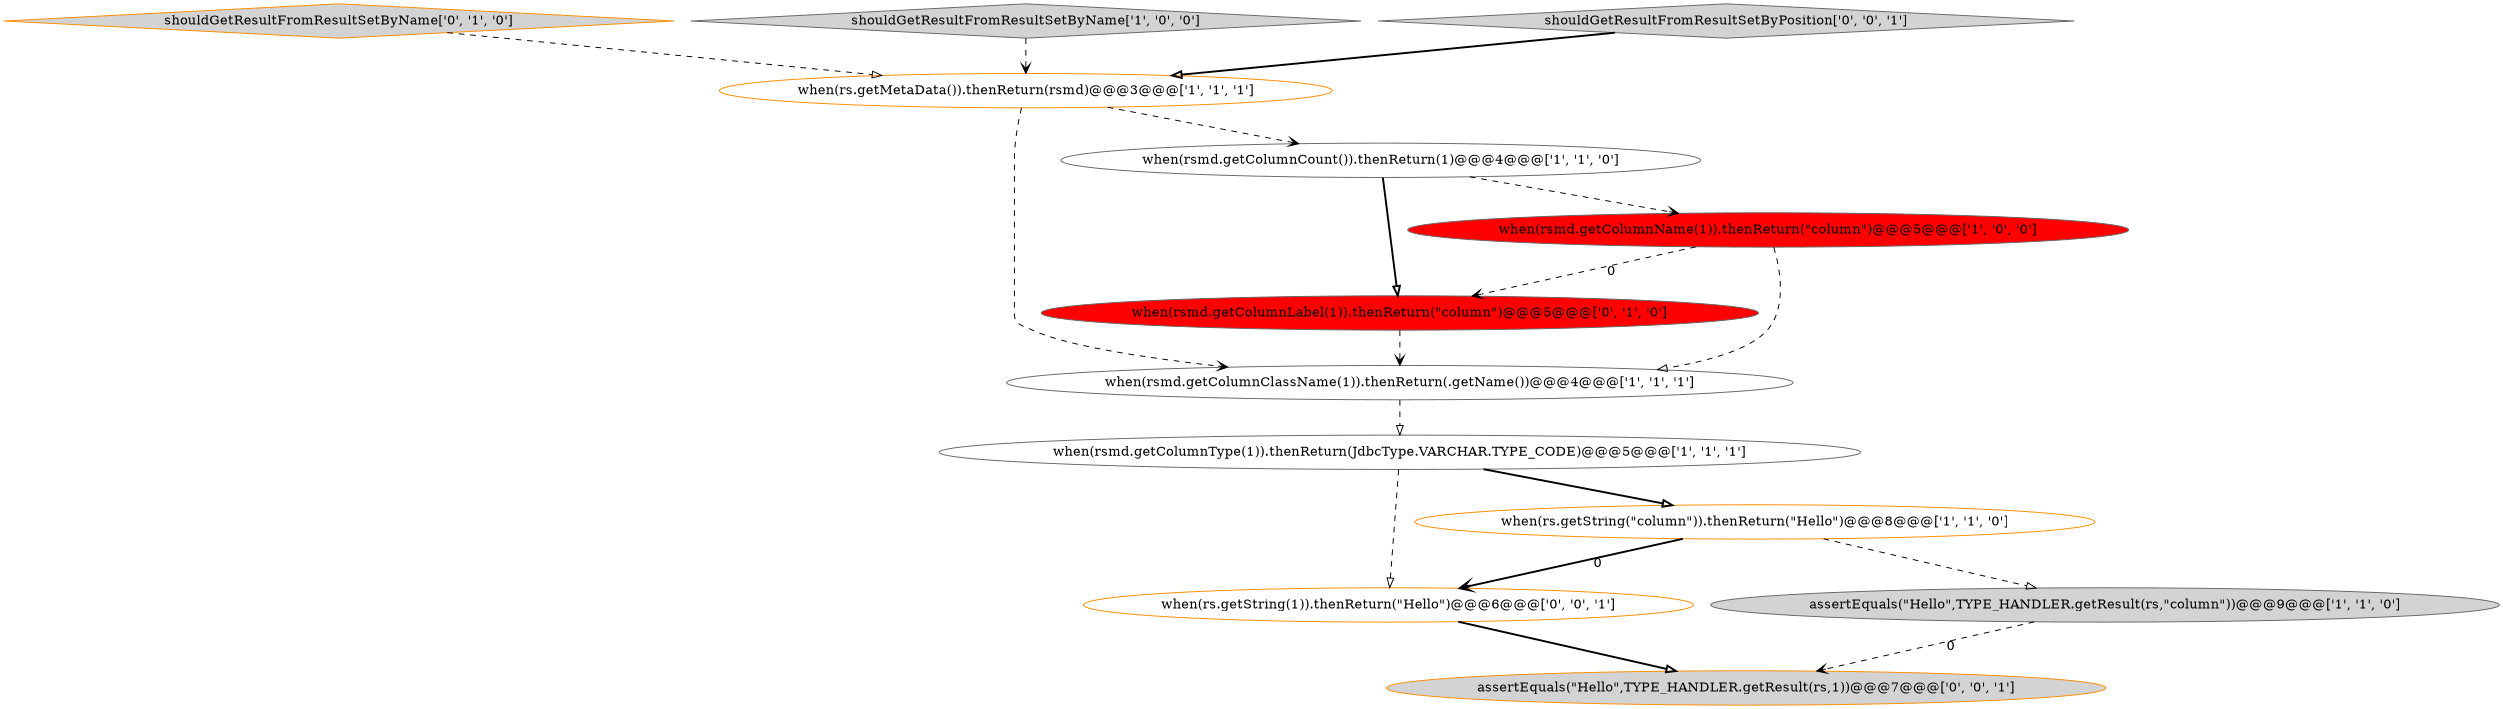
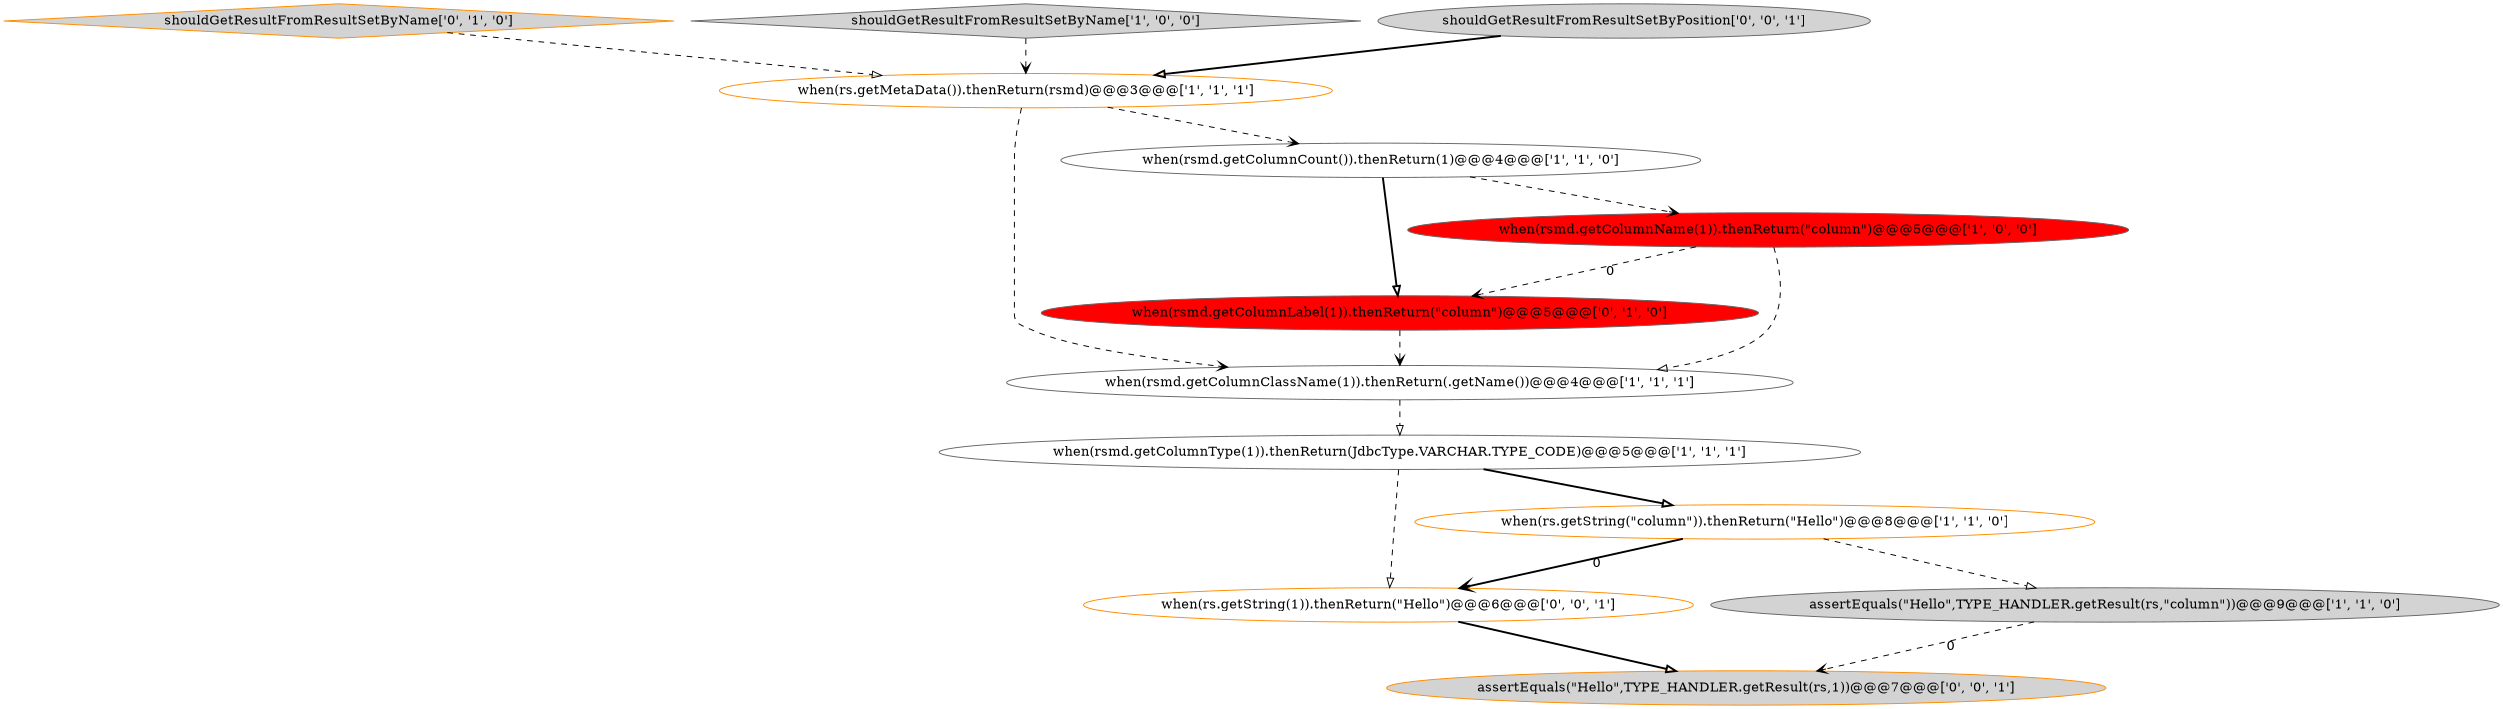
(1726, 21) -> (1624, 21)
